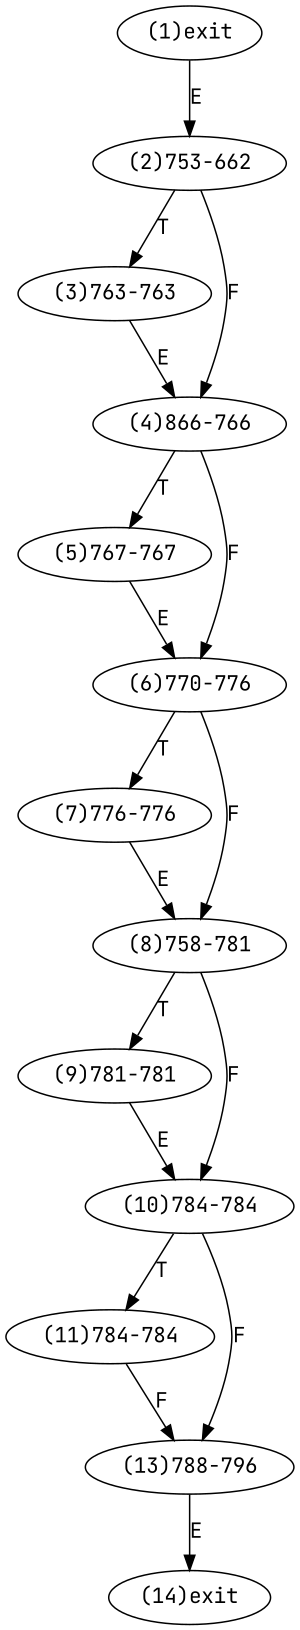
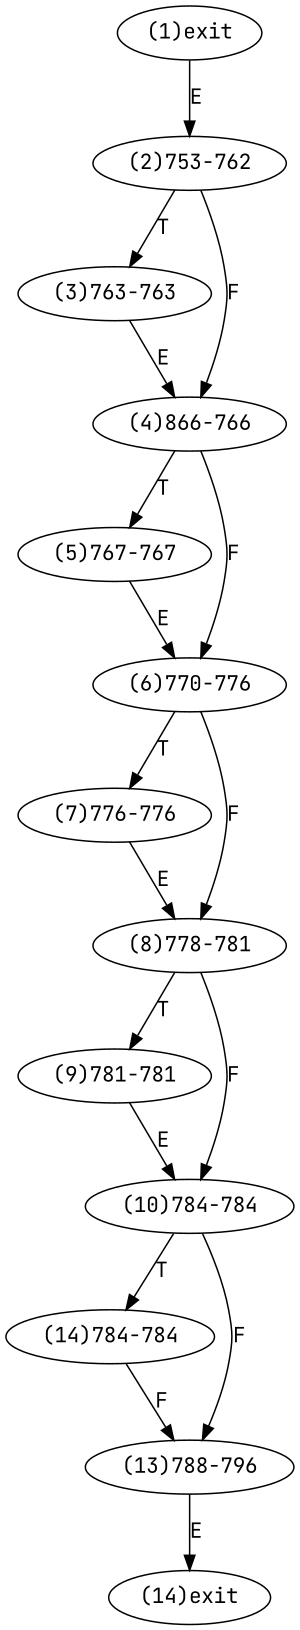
(190, 163) -> (190, 163)
(190, 946) -> (190, 946)
(110, 1337) -> (110, 1337)
